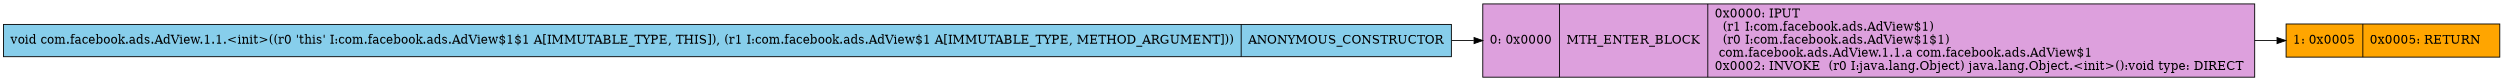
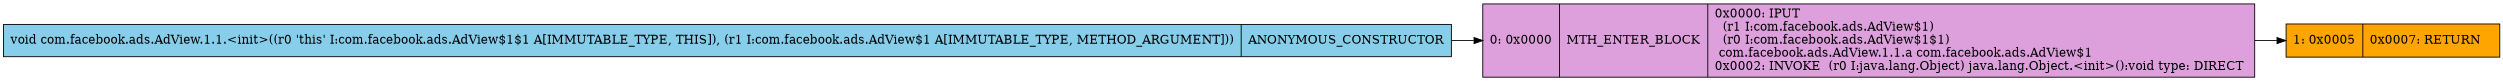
(2431, 40) -> (2431, 40)
